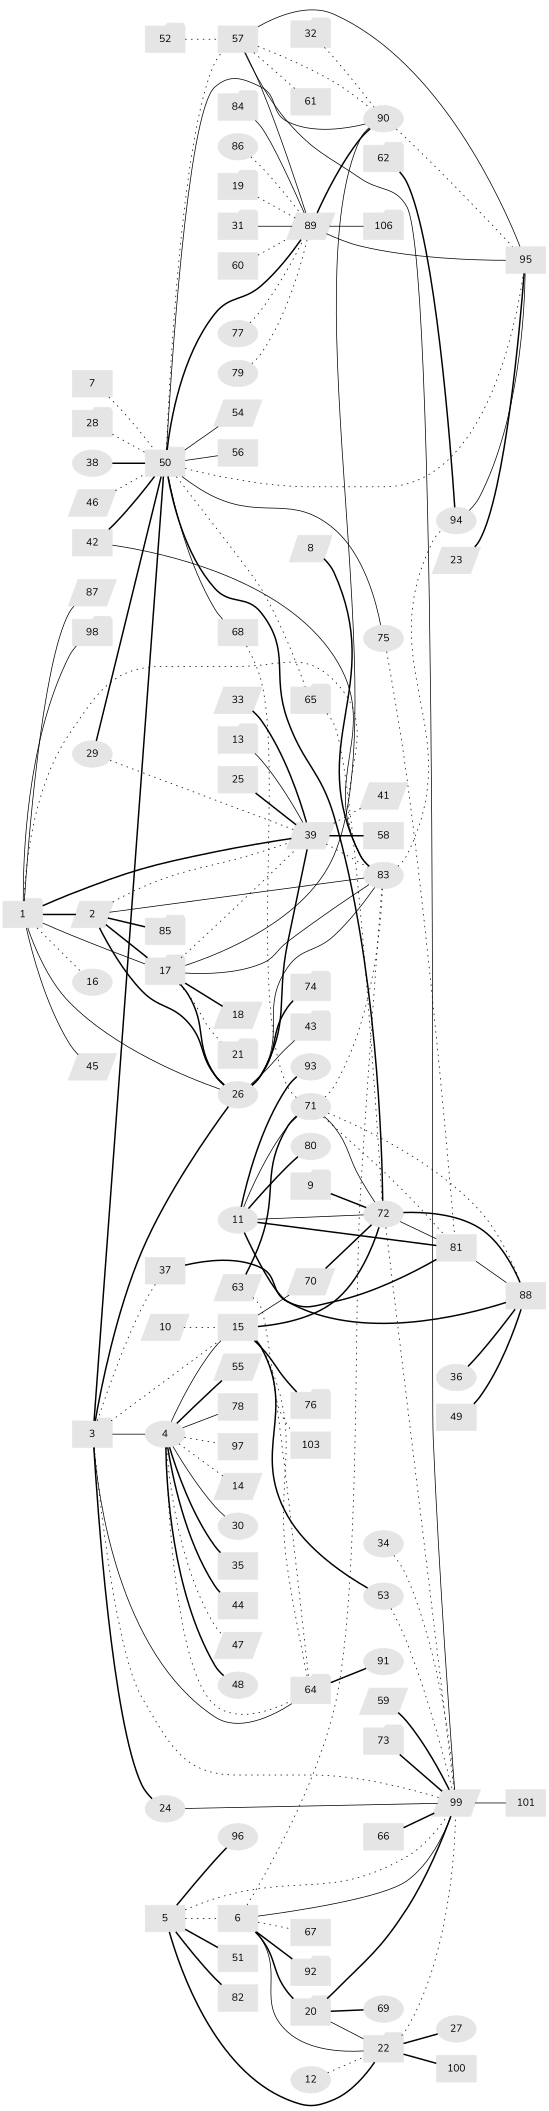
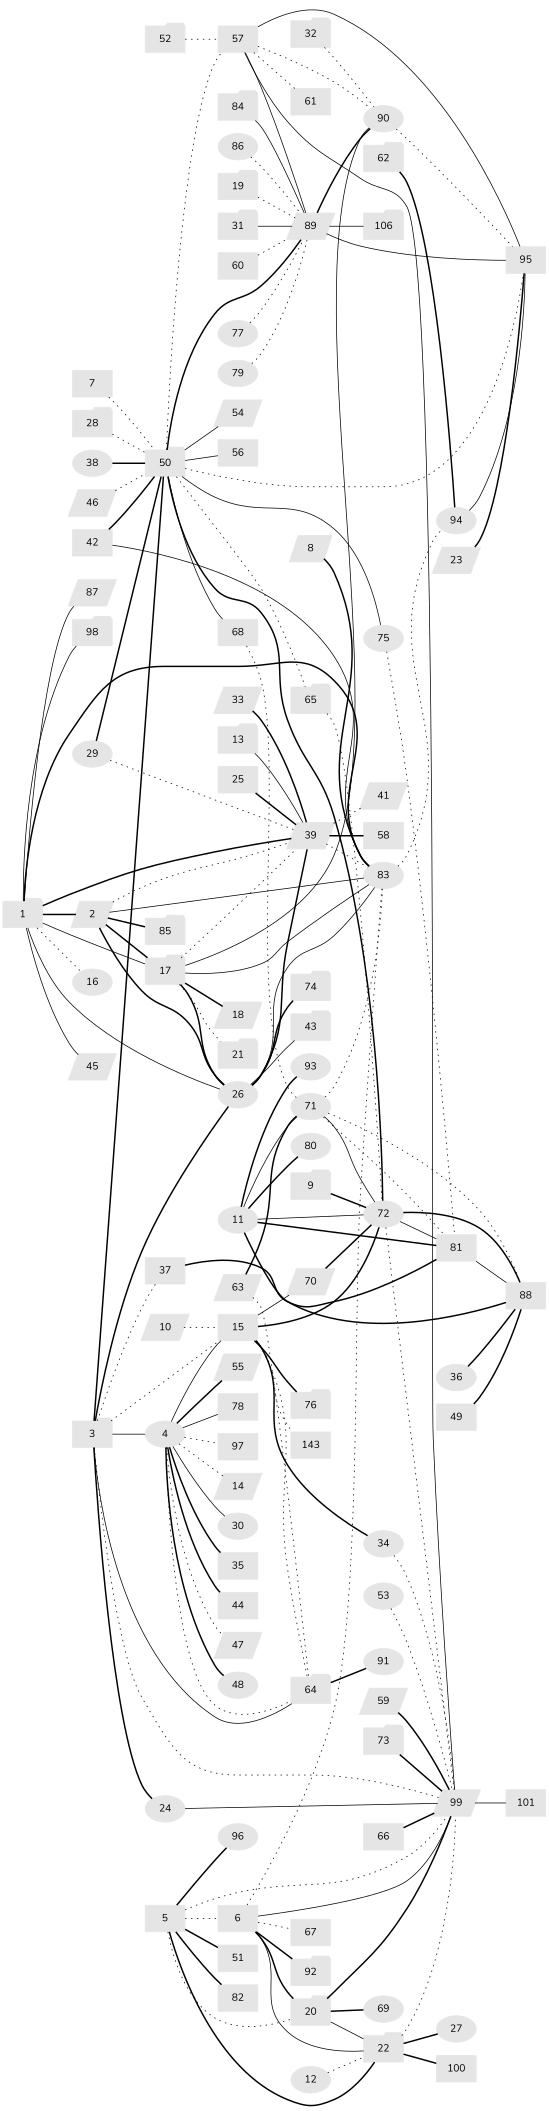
(208, 101) -> none
(201, 666) -> (201, 666)
(311, 1445) -> (311, 1445)
(275, 1482) -> (277, 1438)
none -> (209, 2014)
